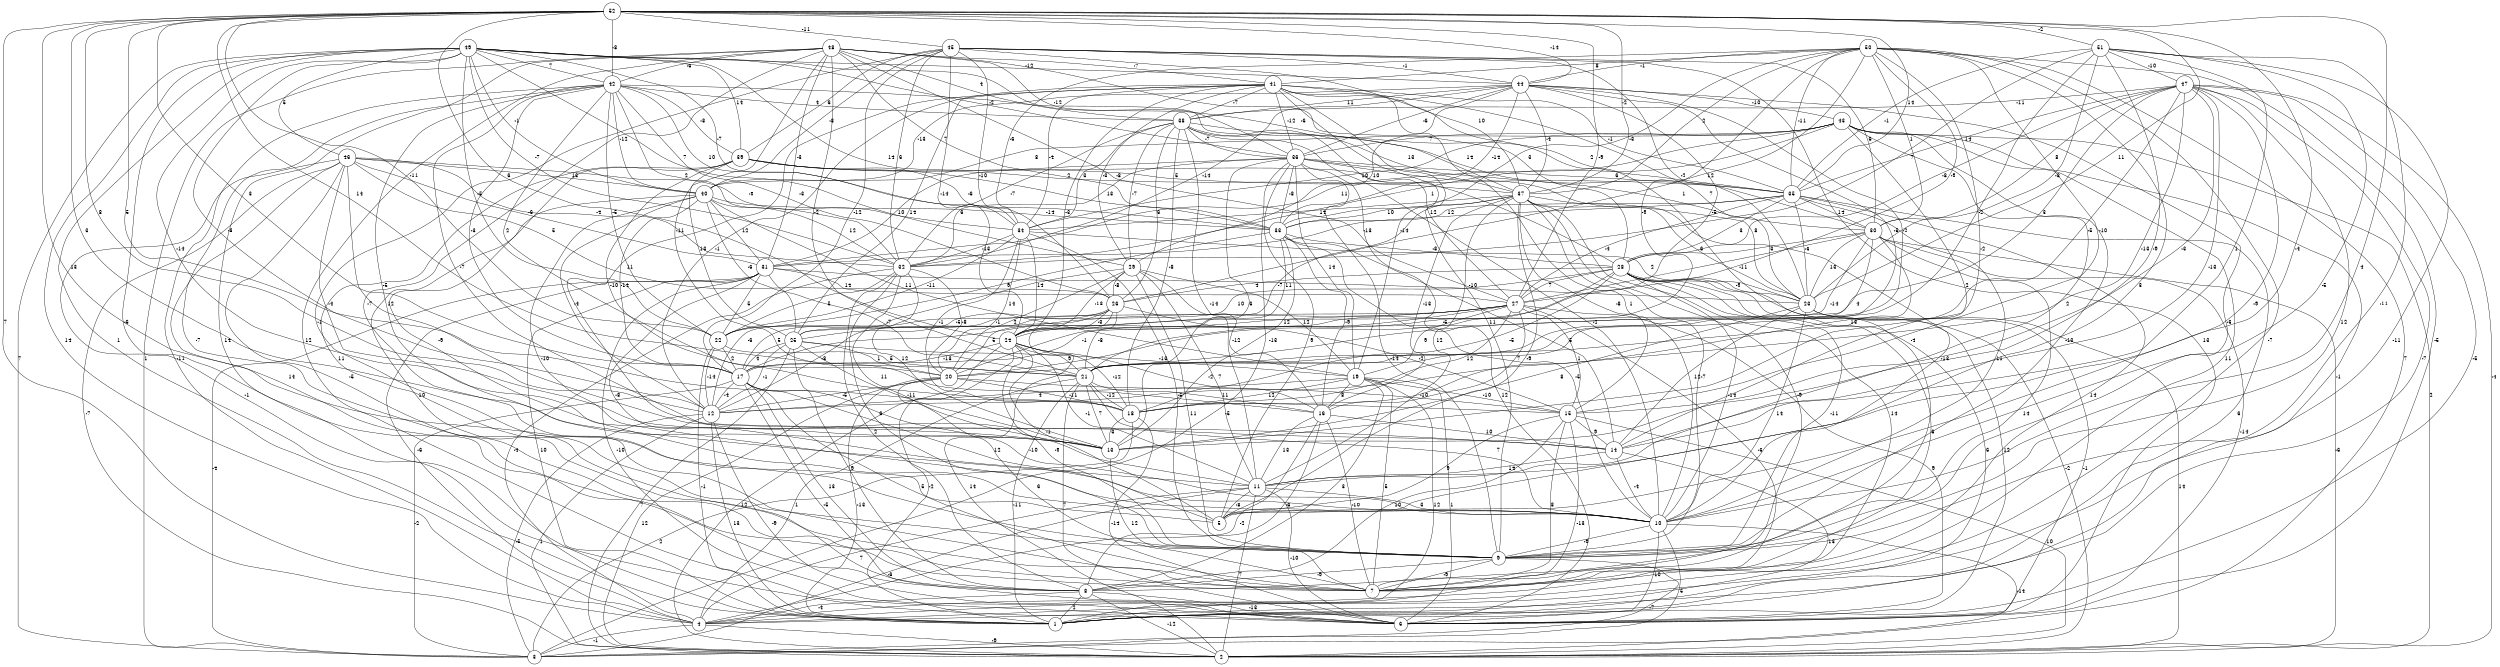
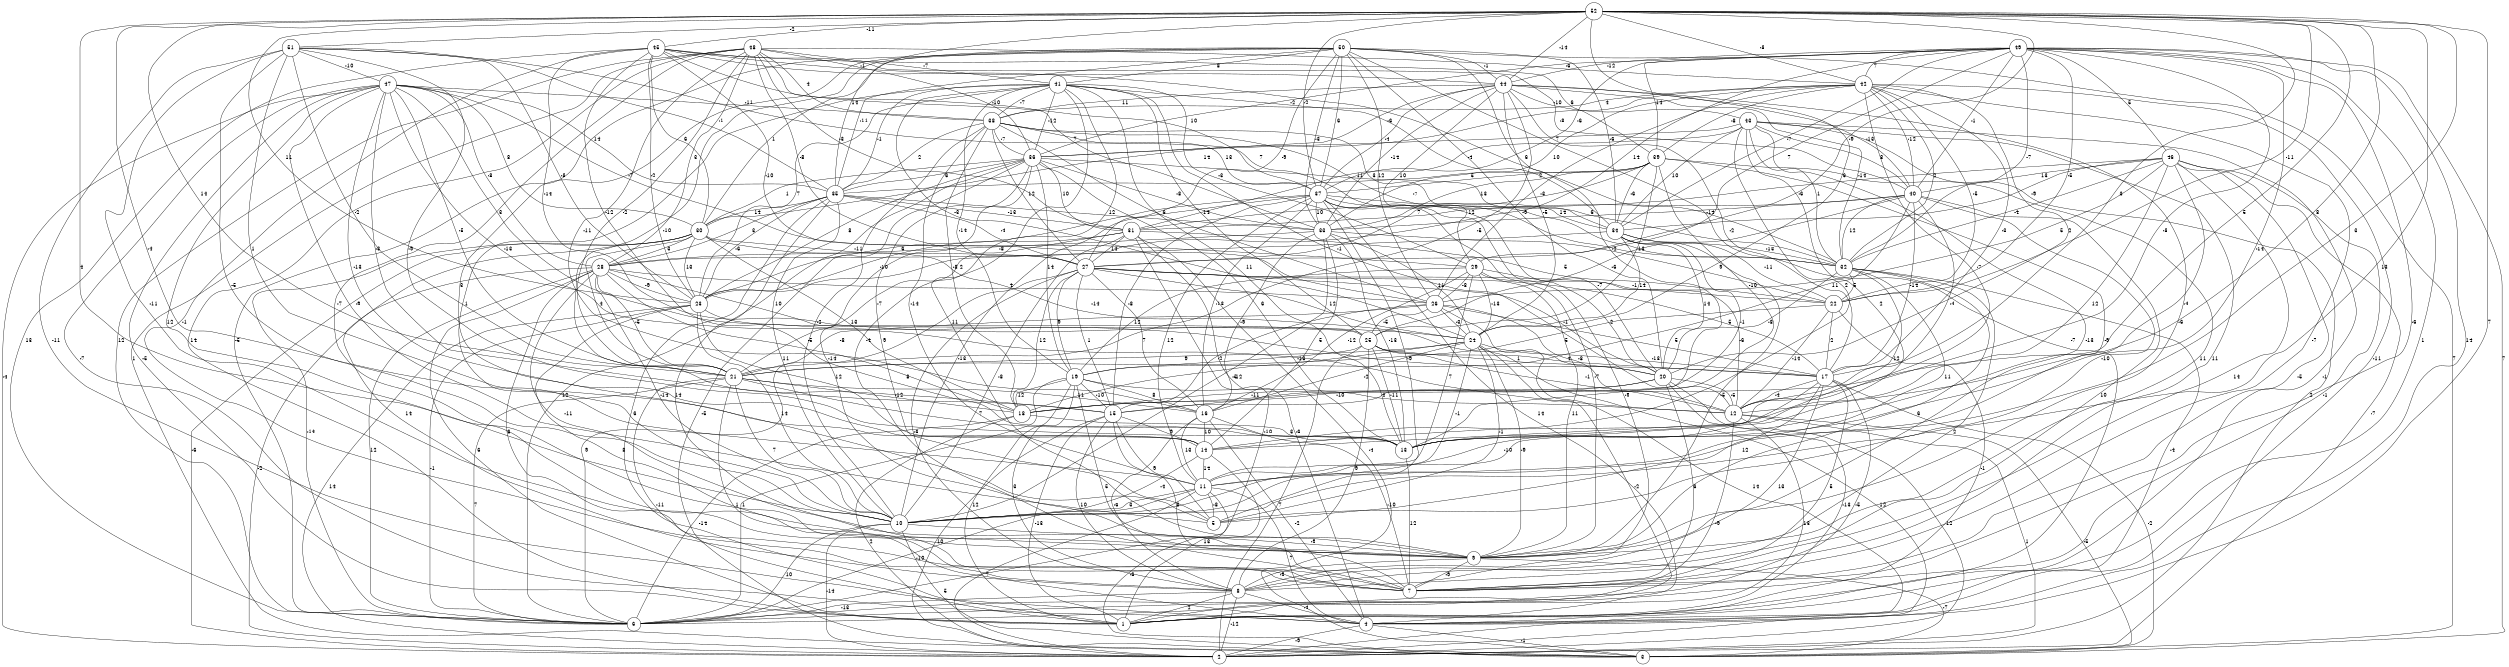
(1058, 103) -> (996, 103)
(1704, 121) -> (1339, 121)
(1132, 187) -> (780, 231)
(1565, 279) -> (1376, 231)
(703, 440) -> none
none -> (823, 526)
(586, 550) -> none
